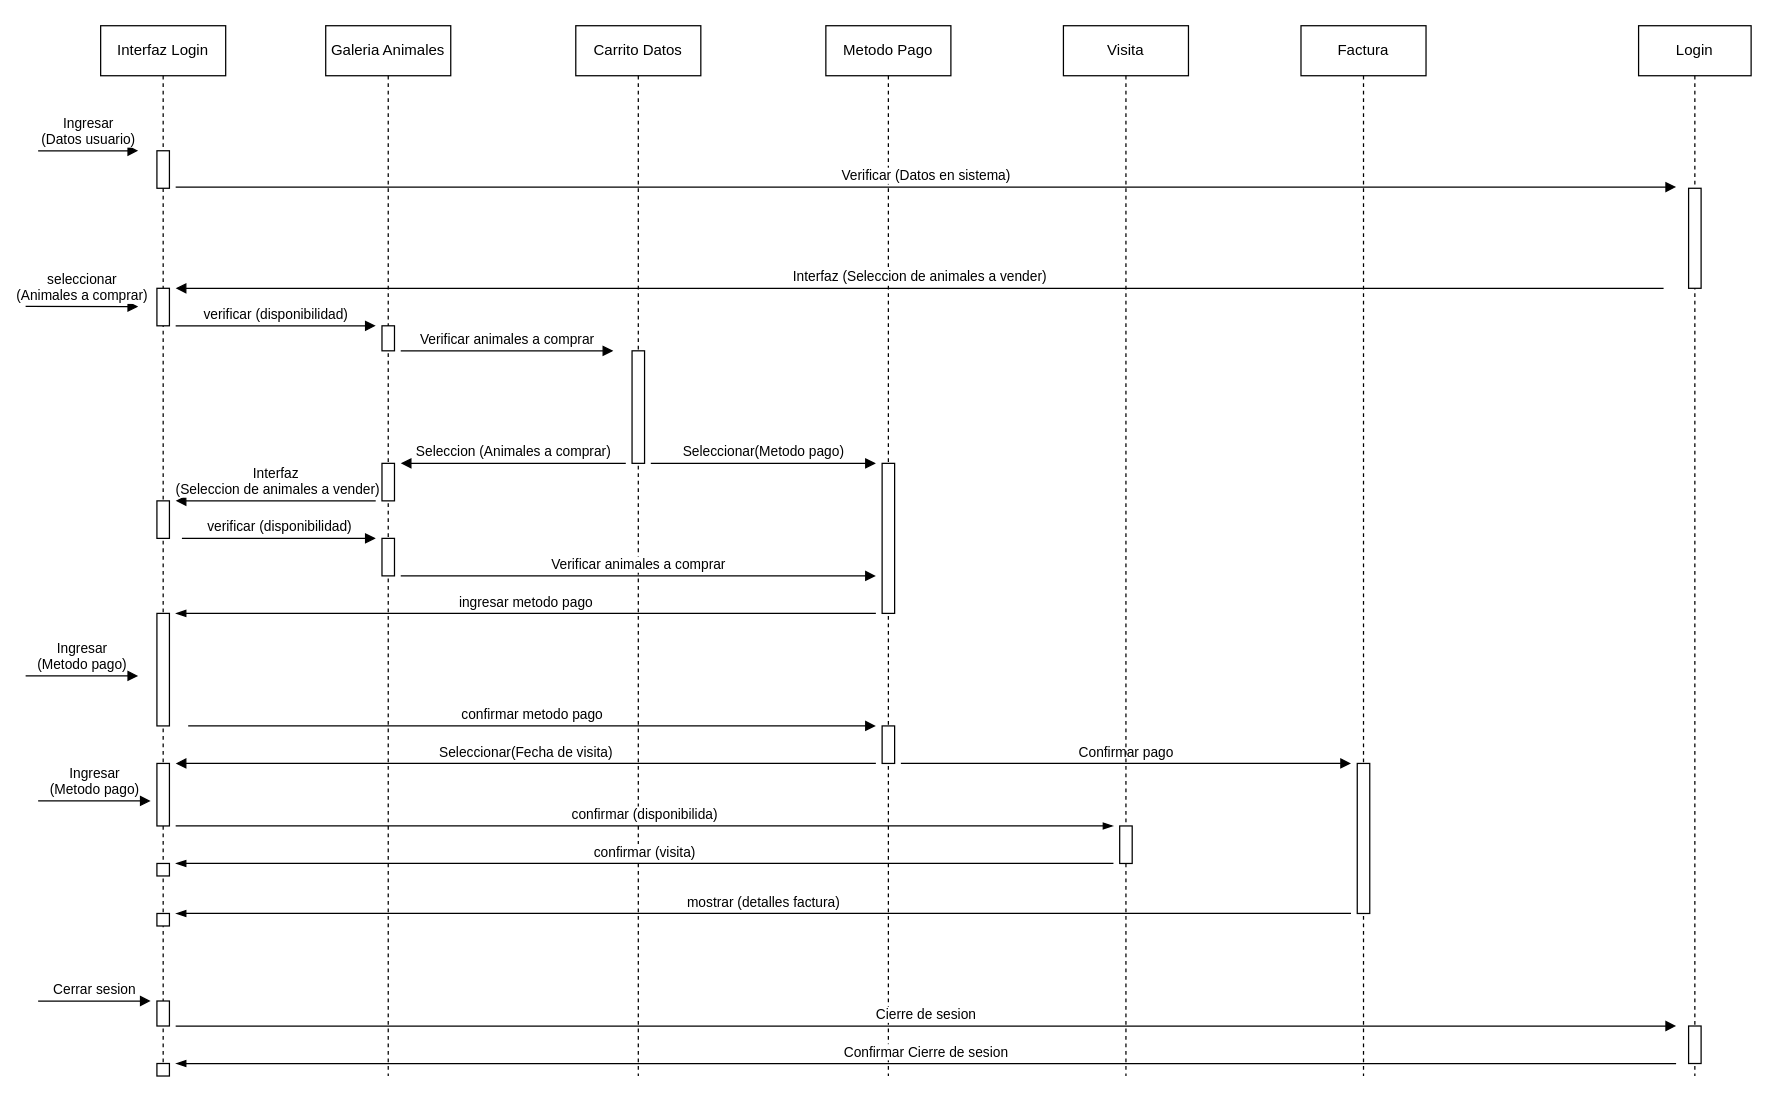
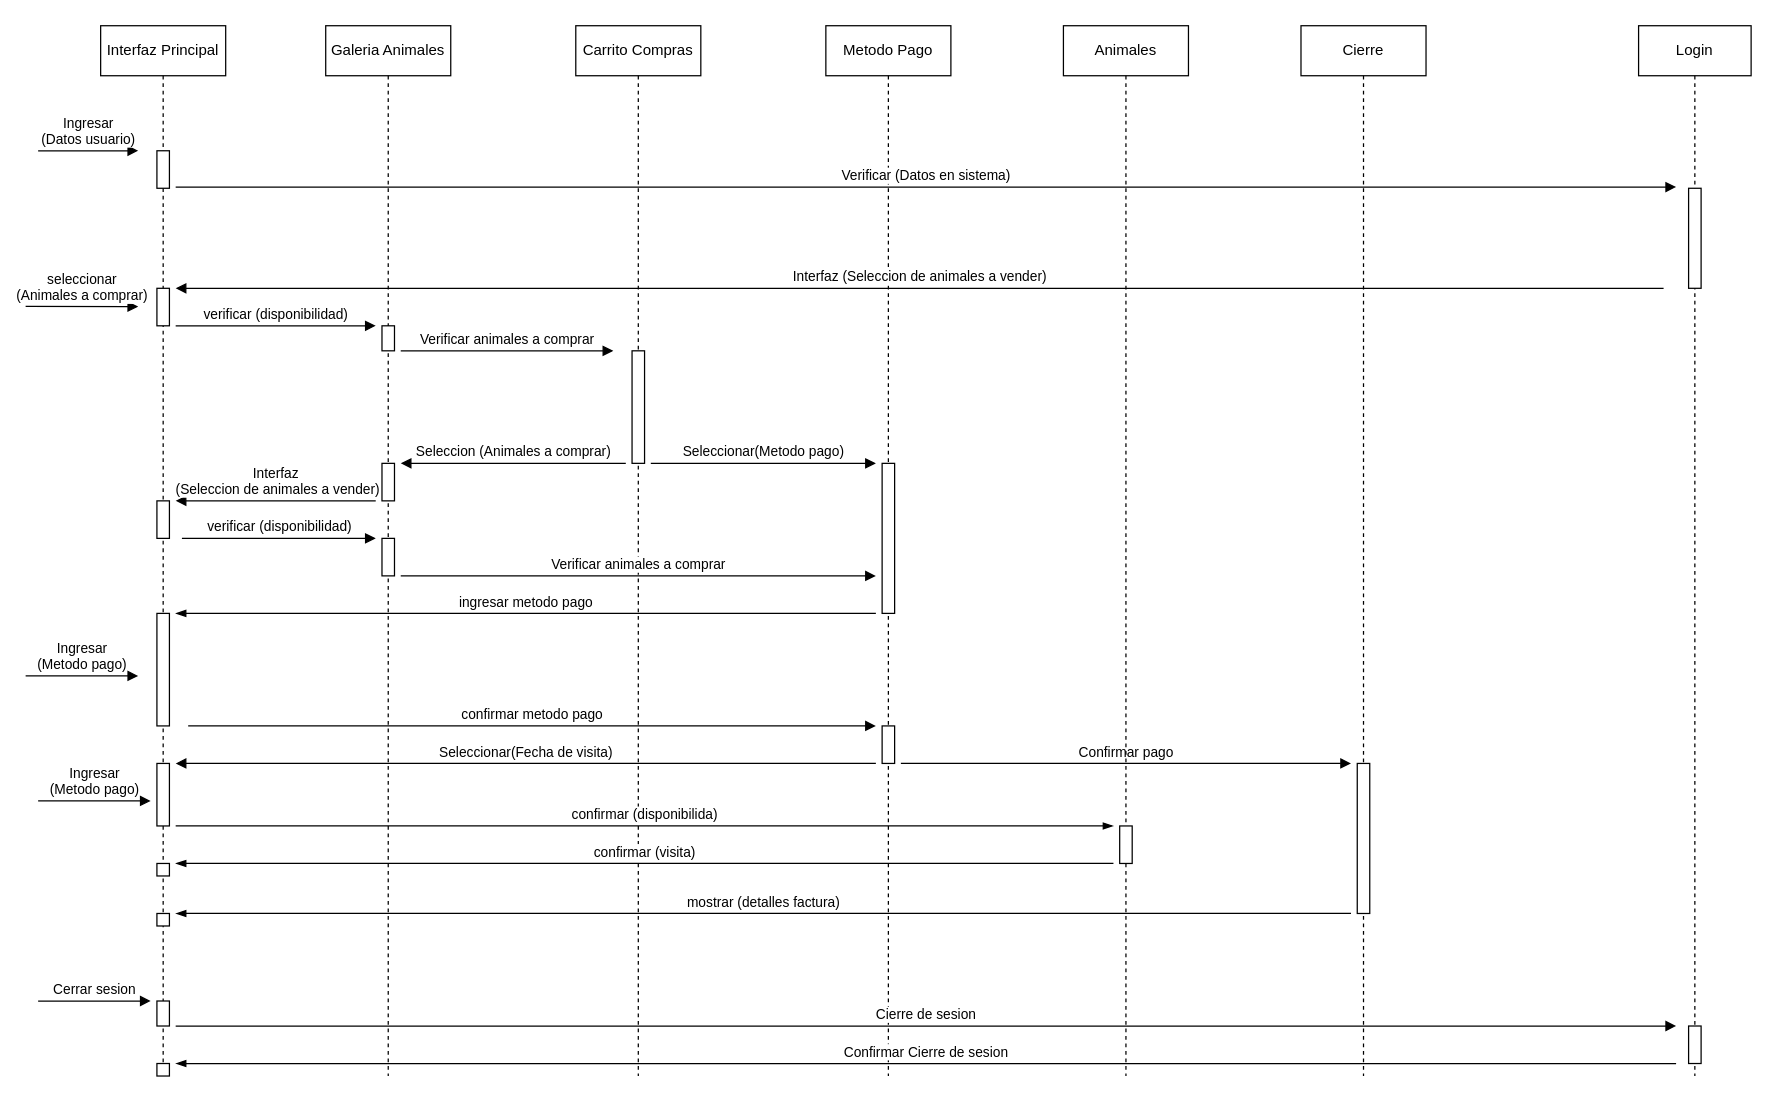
(163, 51) -> (163, 51)
(638, 51) -> (638, 51)
(1126, 51) -> (1126, 51)
(1363, 51) -> (1363, 51)
